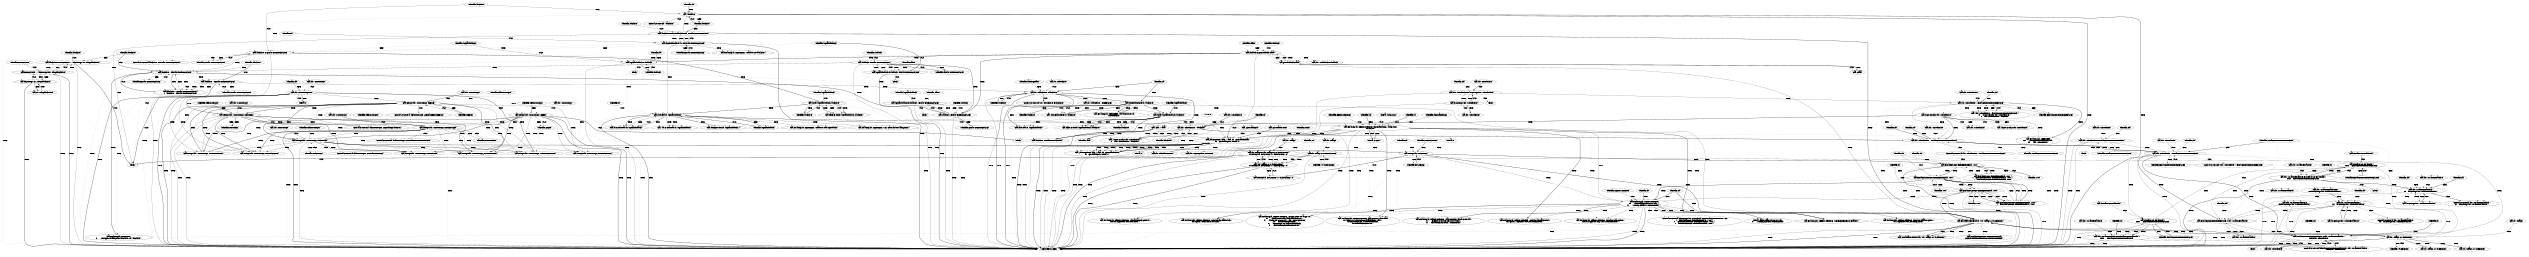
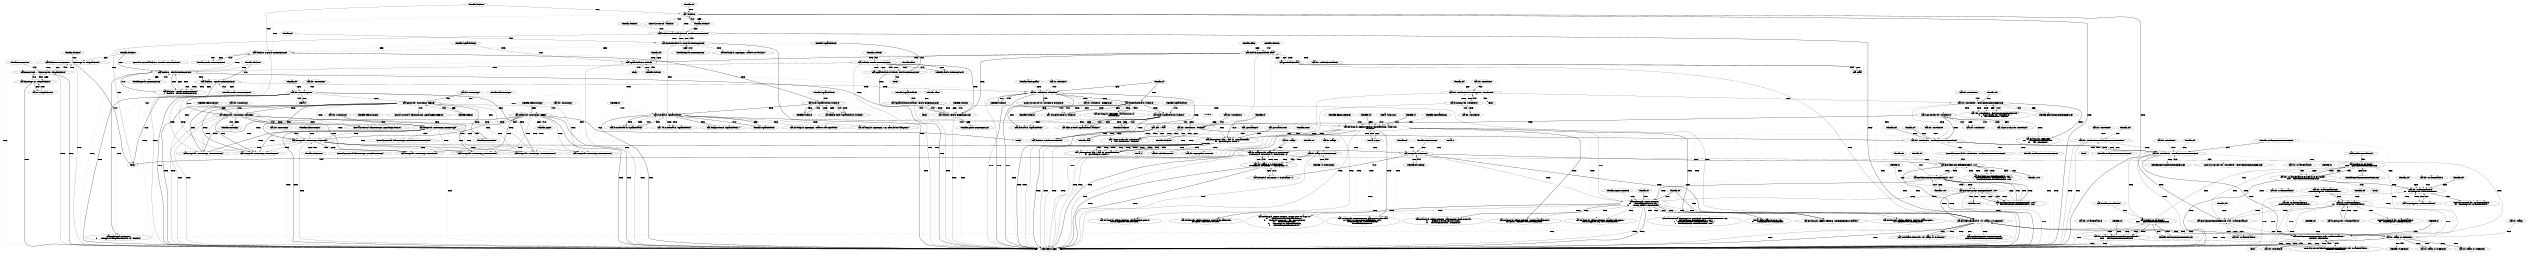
(481, 118) -> (476, 110)
(232, 122) -> (232, 122)
(321, 122) -> (415, 96)
